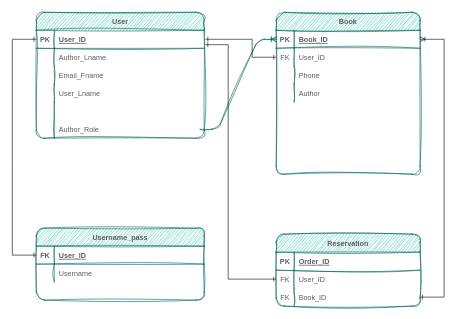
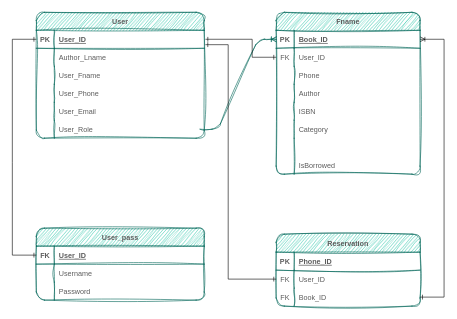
(348, 22) -> (348, 22)
(79, 76) -> (79, 76)
(79, 94) -> (79, 94)
none -> (129, 111)
none -> (357, 111)
none -> (357, 129)
(80, 130) -> (76, 130)
none -> (357, 165)
(120, 238) -> (120, 238)
(315, 262) -> (315, 262)
none -> (129, 291)
